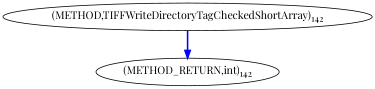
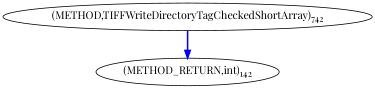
(317, 16) -> (317, 16)
